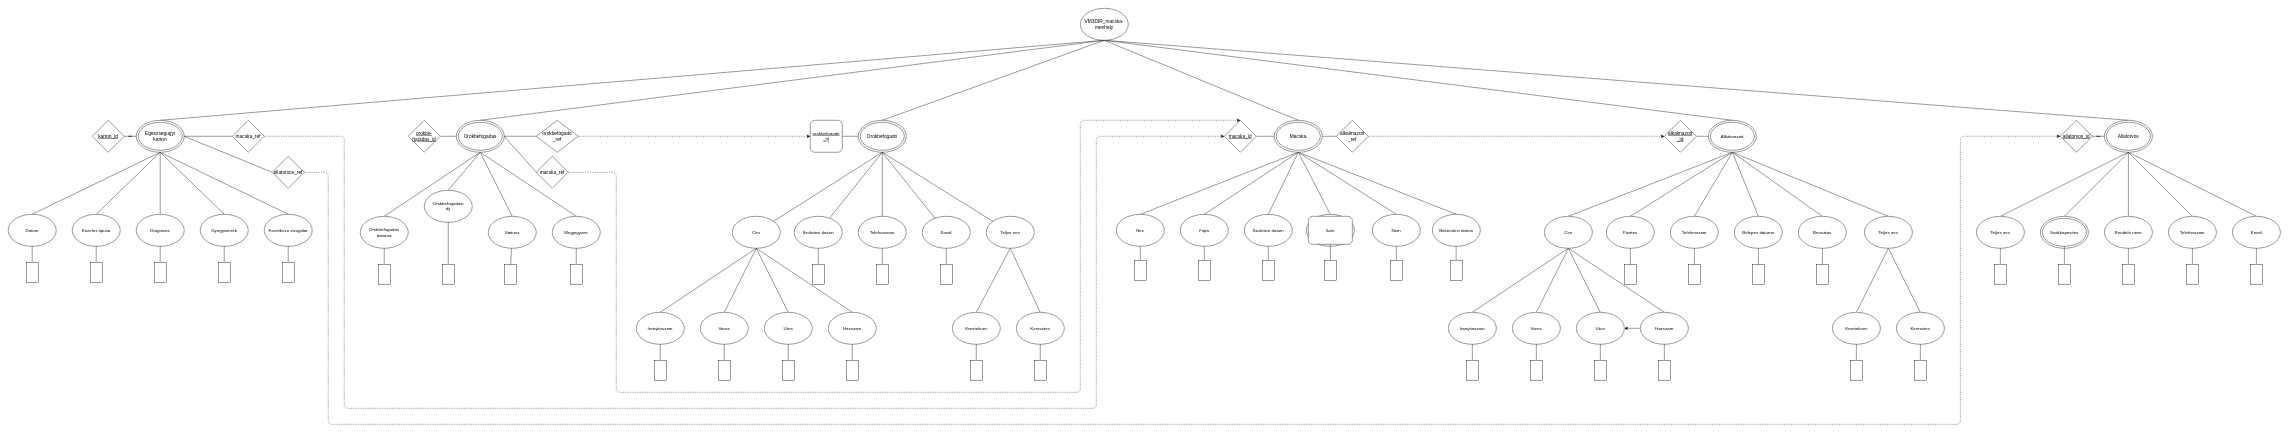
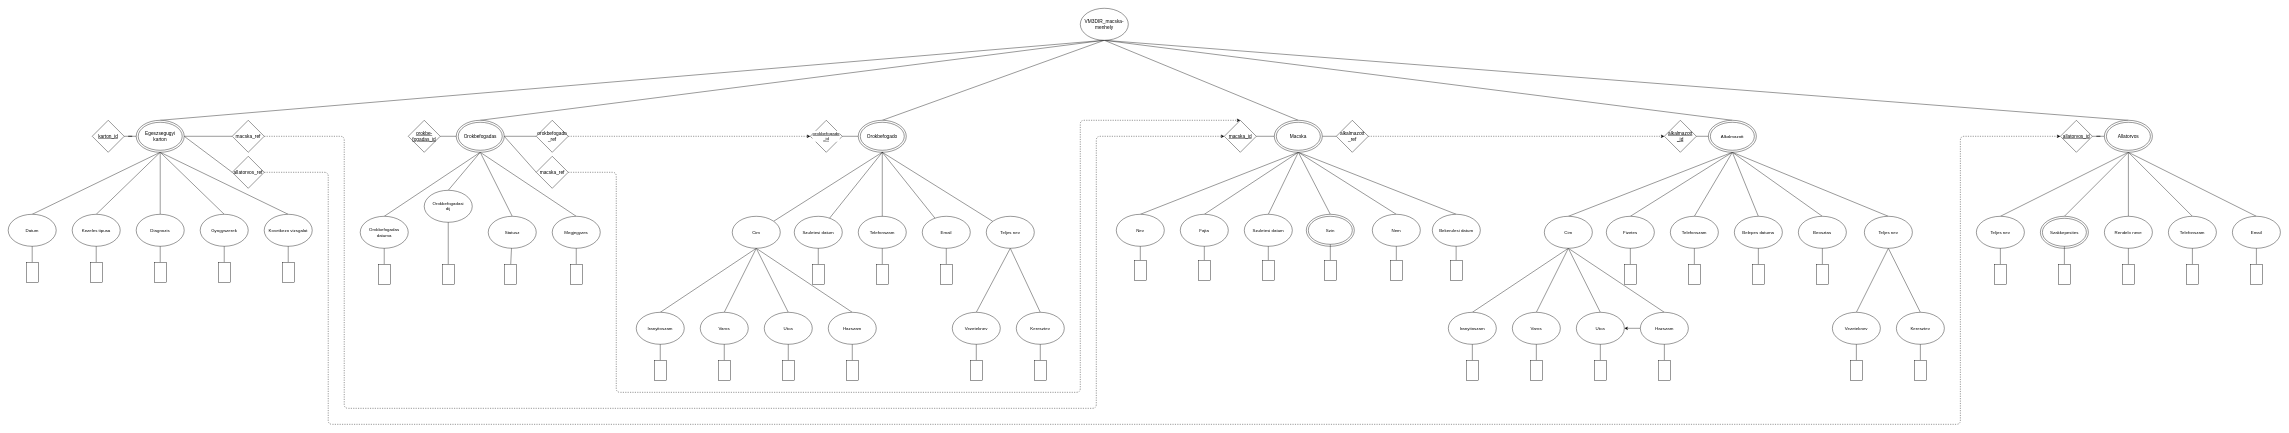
(557, 136) -> (552, 136)
(826, 136) -> (826, 136)
(288, 172) -> (248, 172)
(1330, 230) -> (1330, 230)
